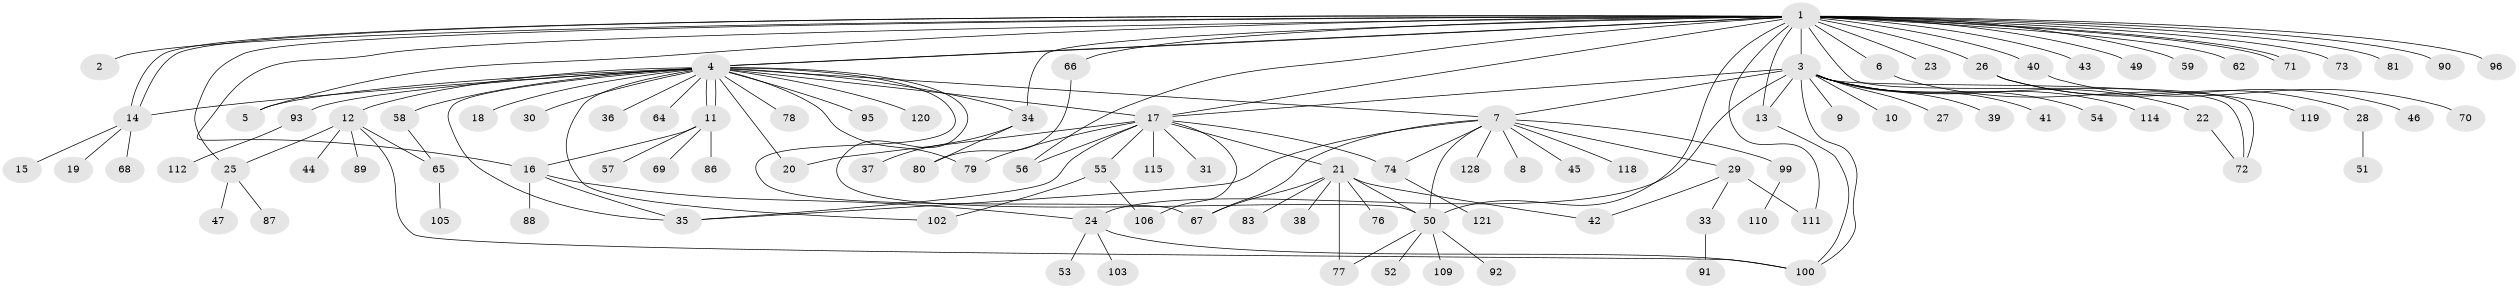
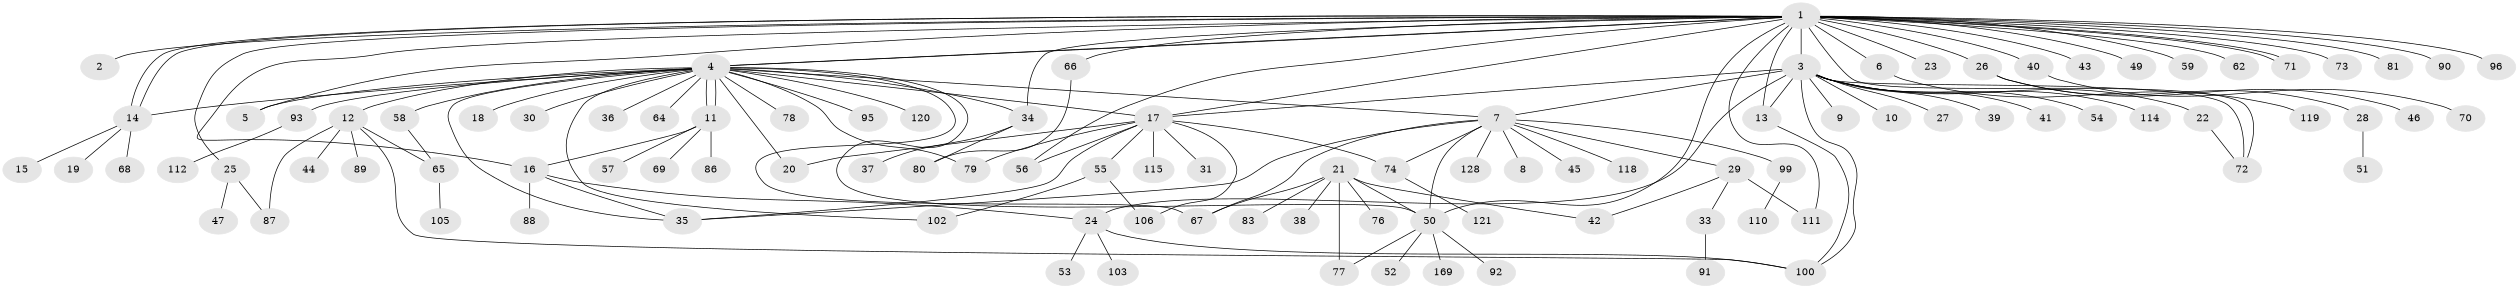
(1246, 144) -> none
(290, 145) -> (285, 155)
(1443, 273) -> (1443, 273)
